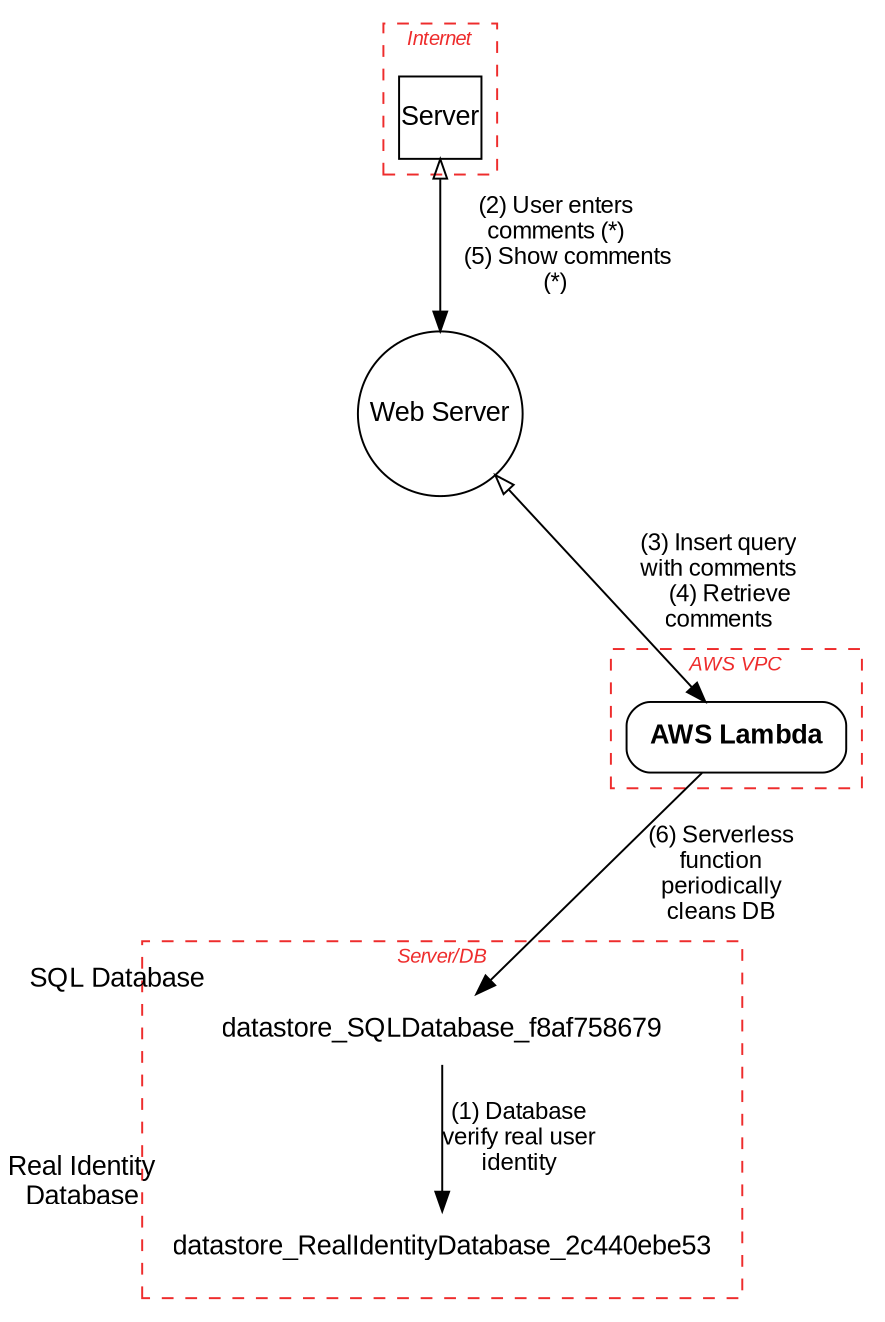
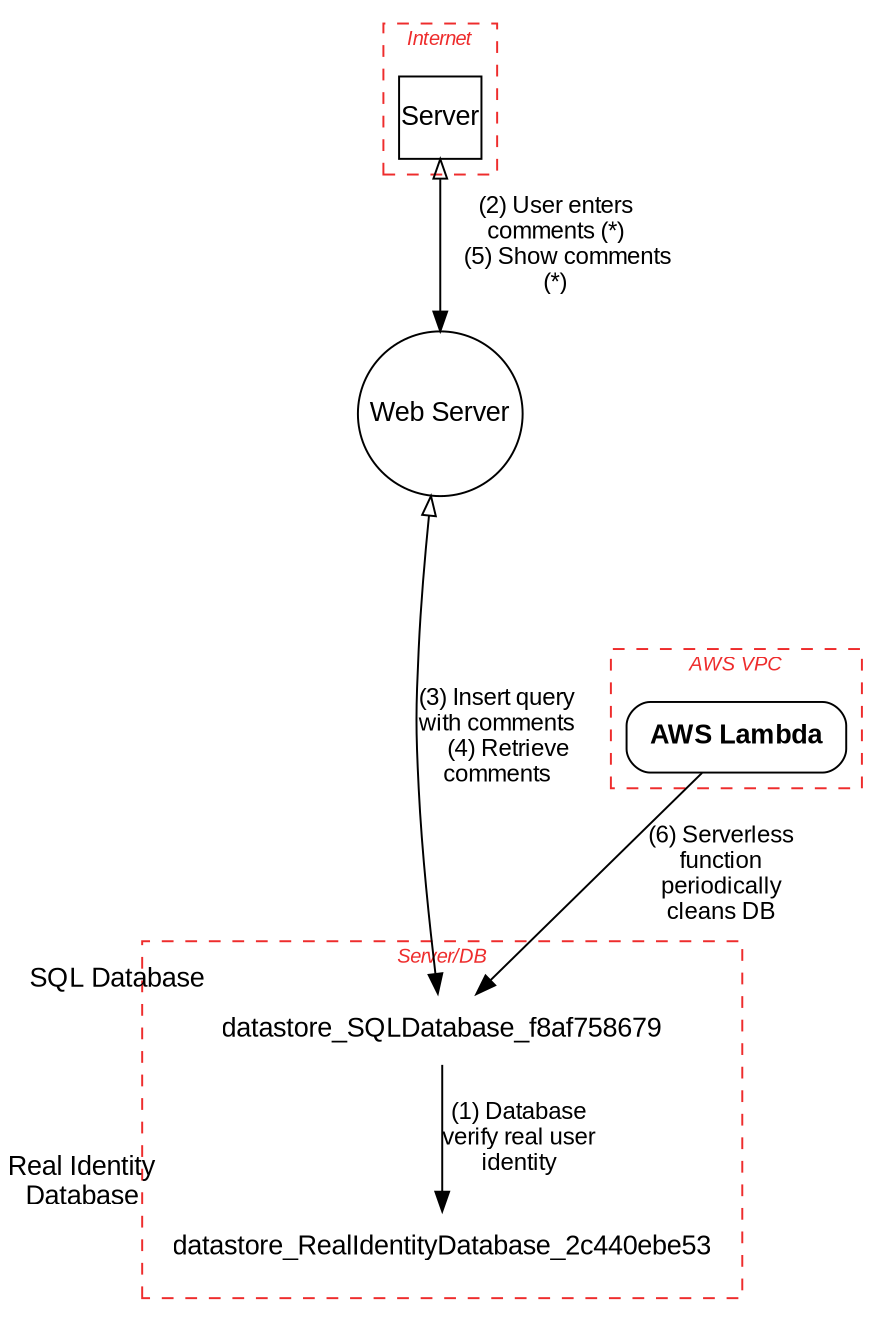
(600, 588) -> (417, 745)
